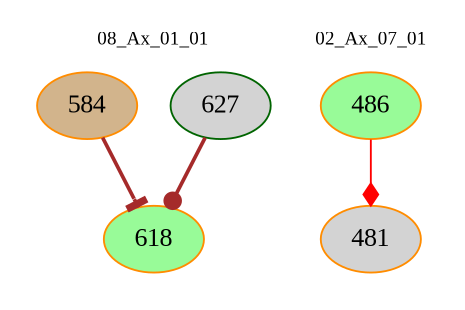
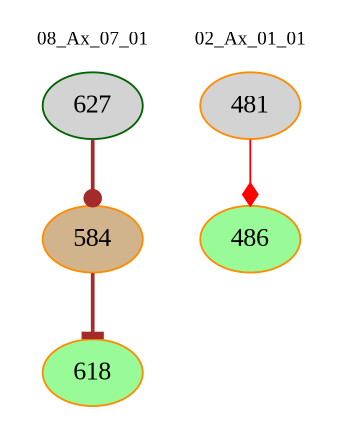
(154, 40) -> (94, 40)
(372, 40) -> (251, 40)
(371, 161) -> (250, 161)
(191, 166) -> (93, 165)
